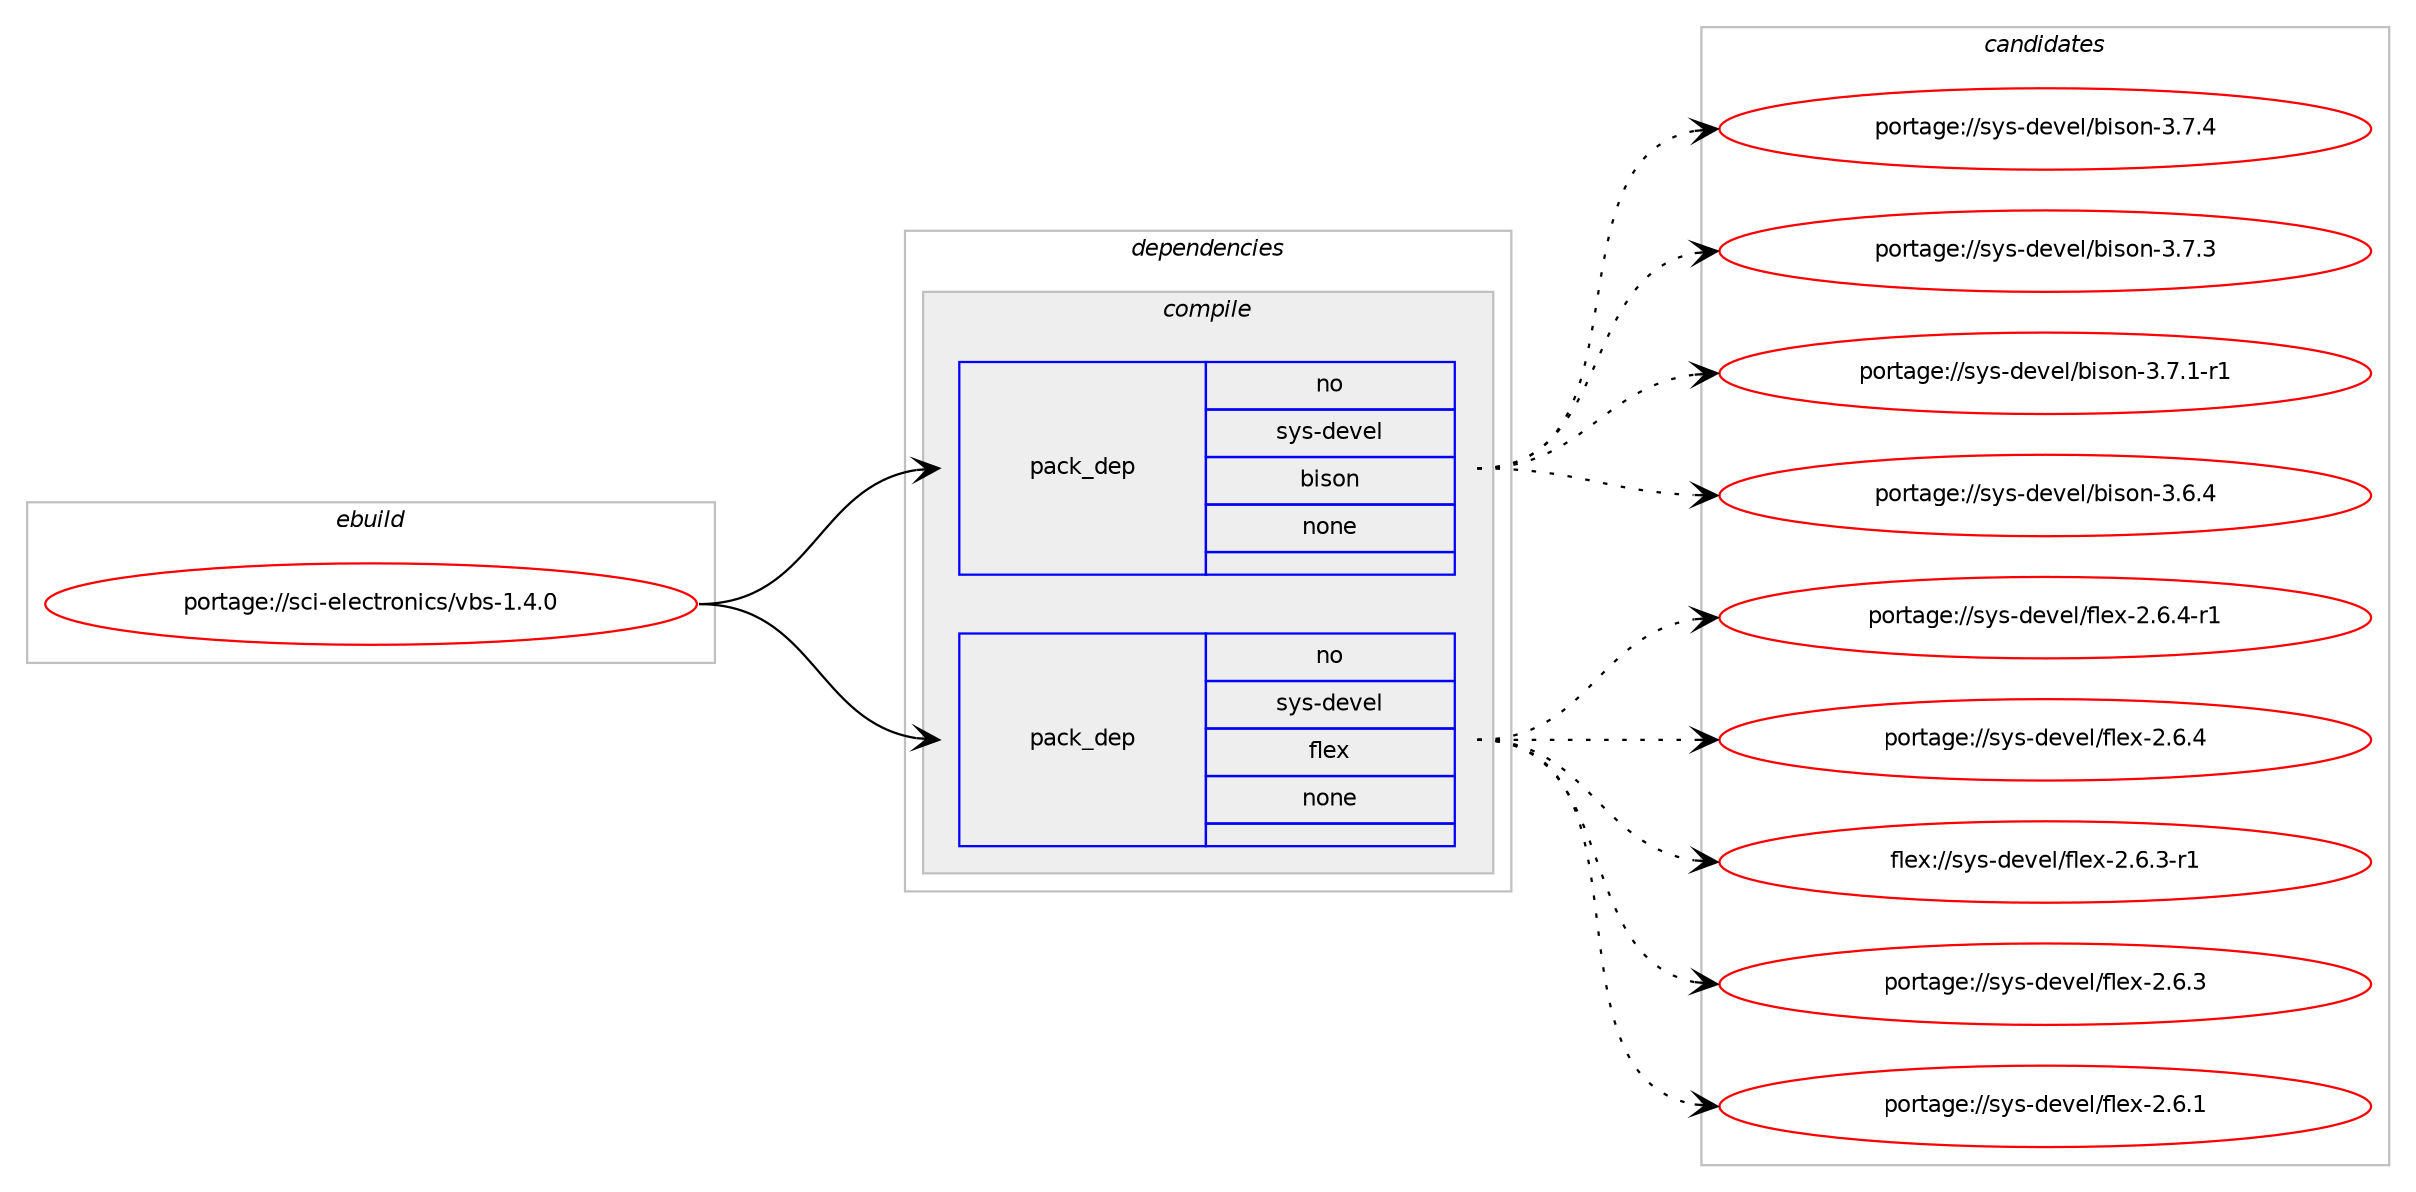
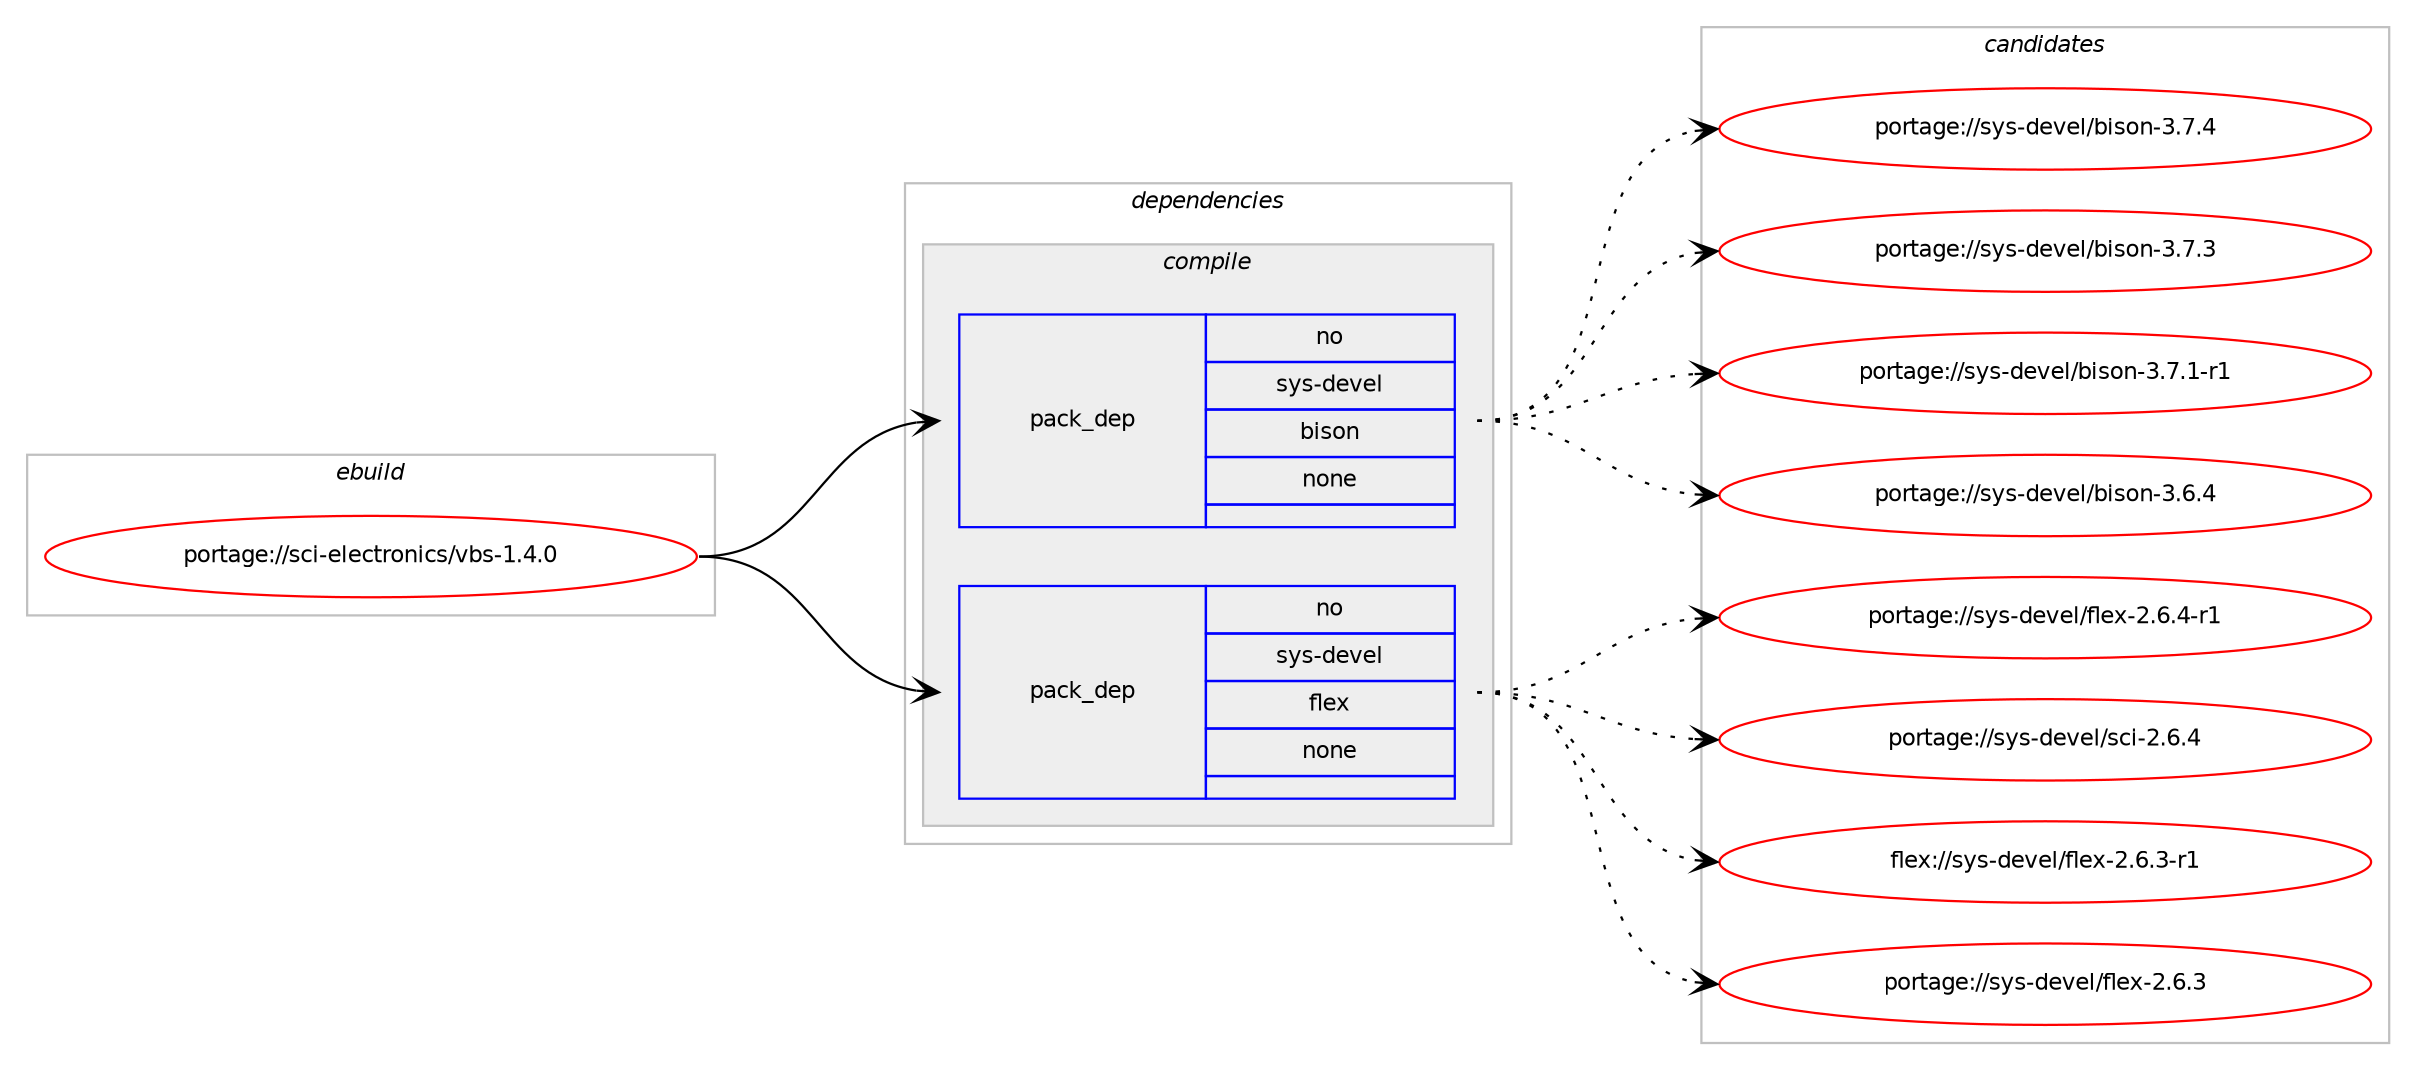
(2045, 740) -> (2045, 740)
(2045, 1106) -> none
